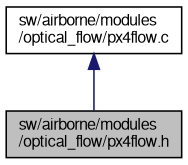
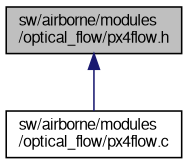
(94, 90) -> (94, 90)
